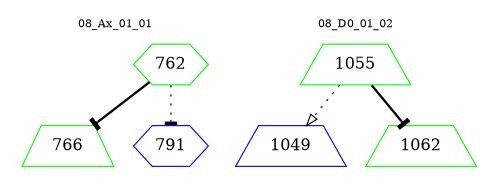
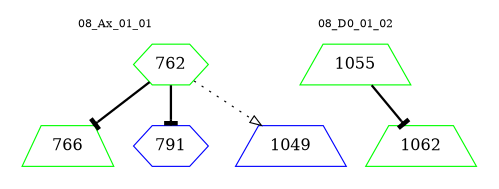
(327, 101) -> (234, 108)
(171, 103) -> (171, 103)
